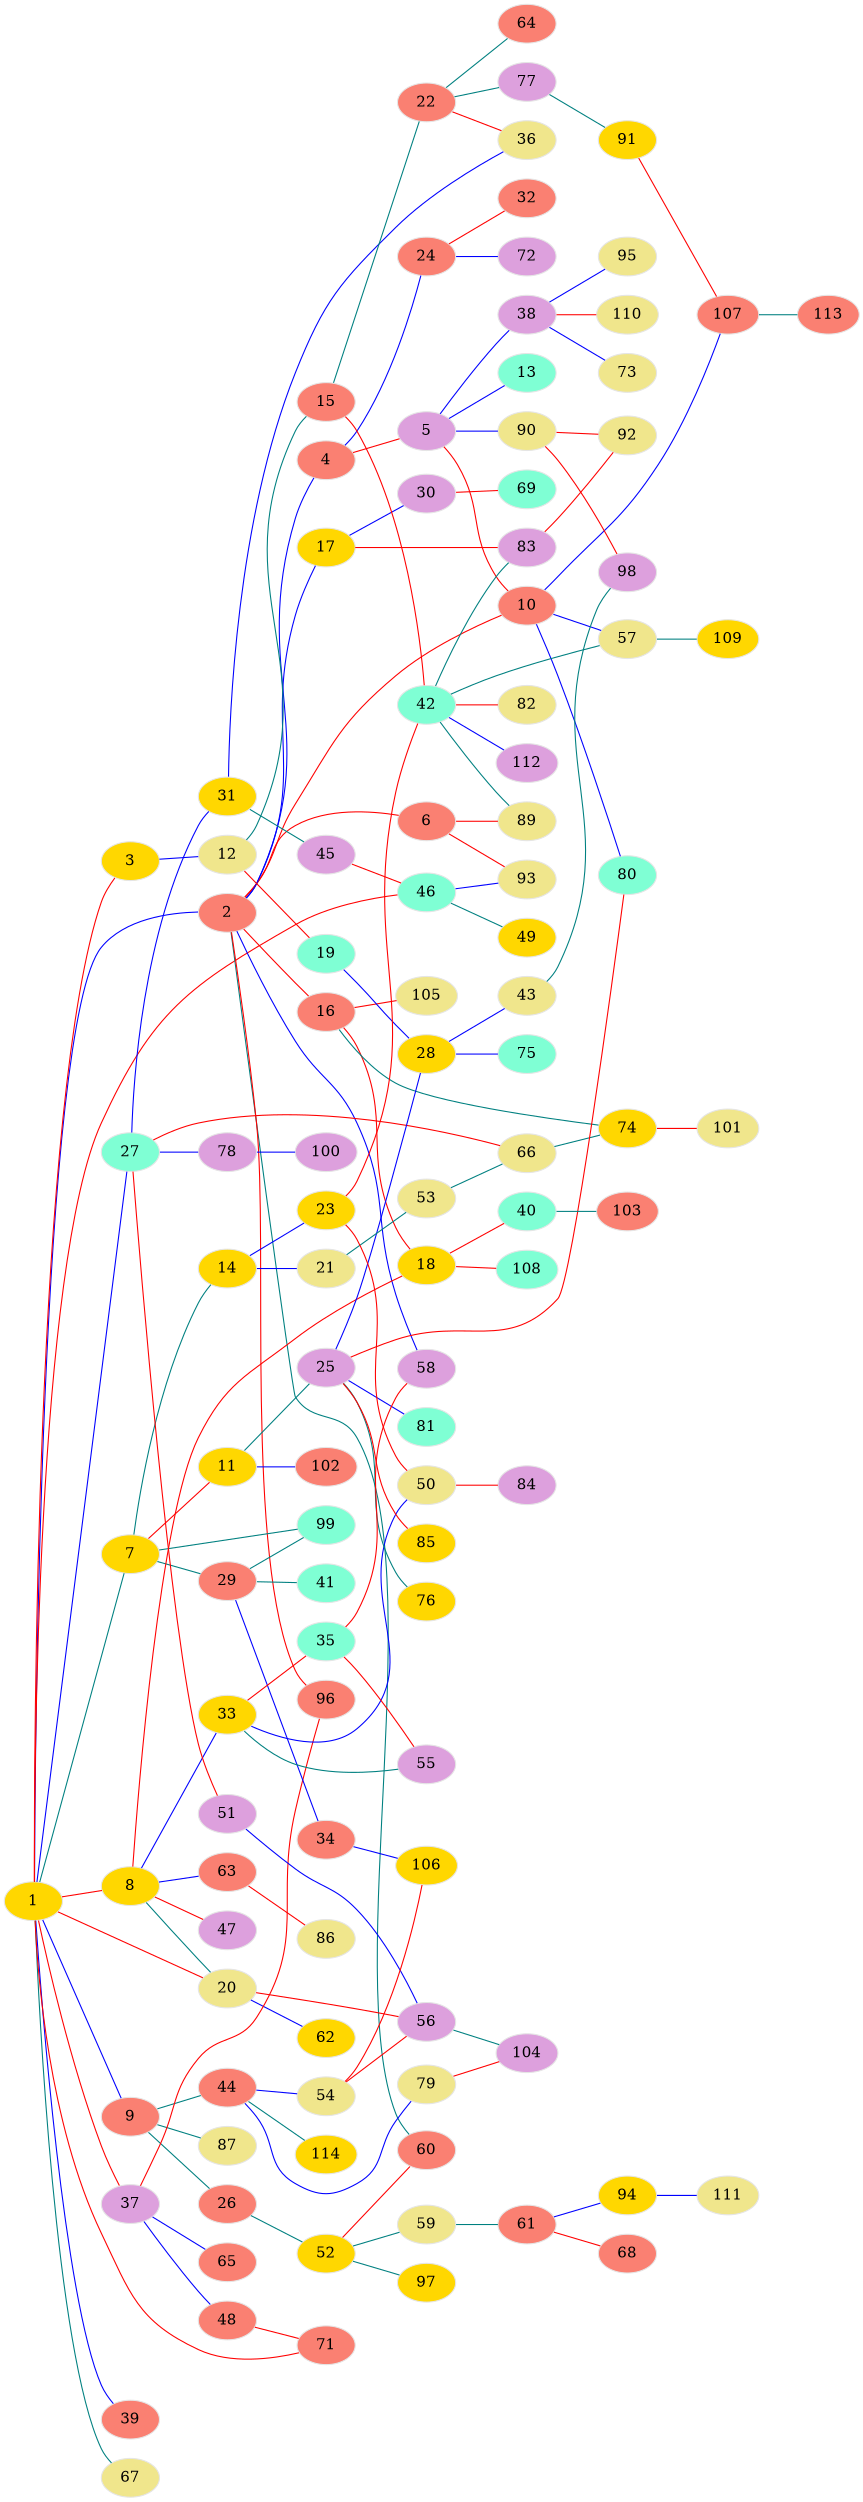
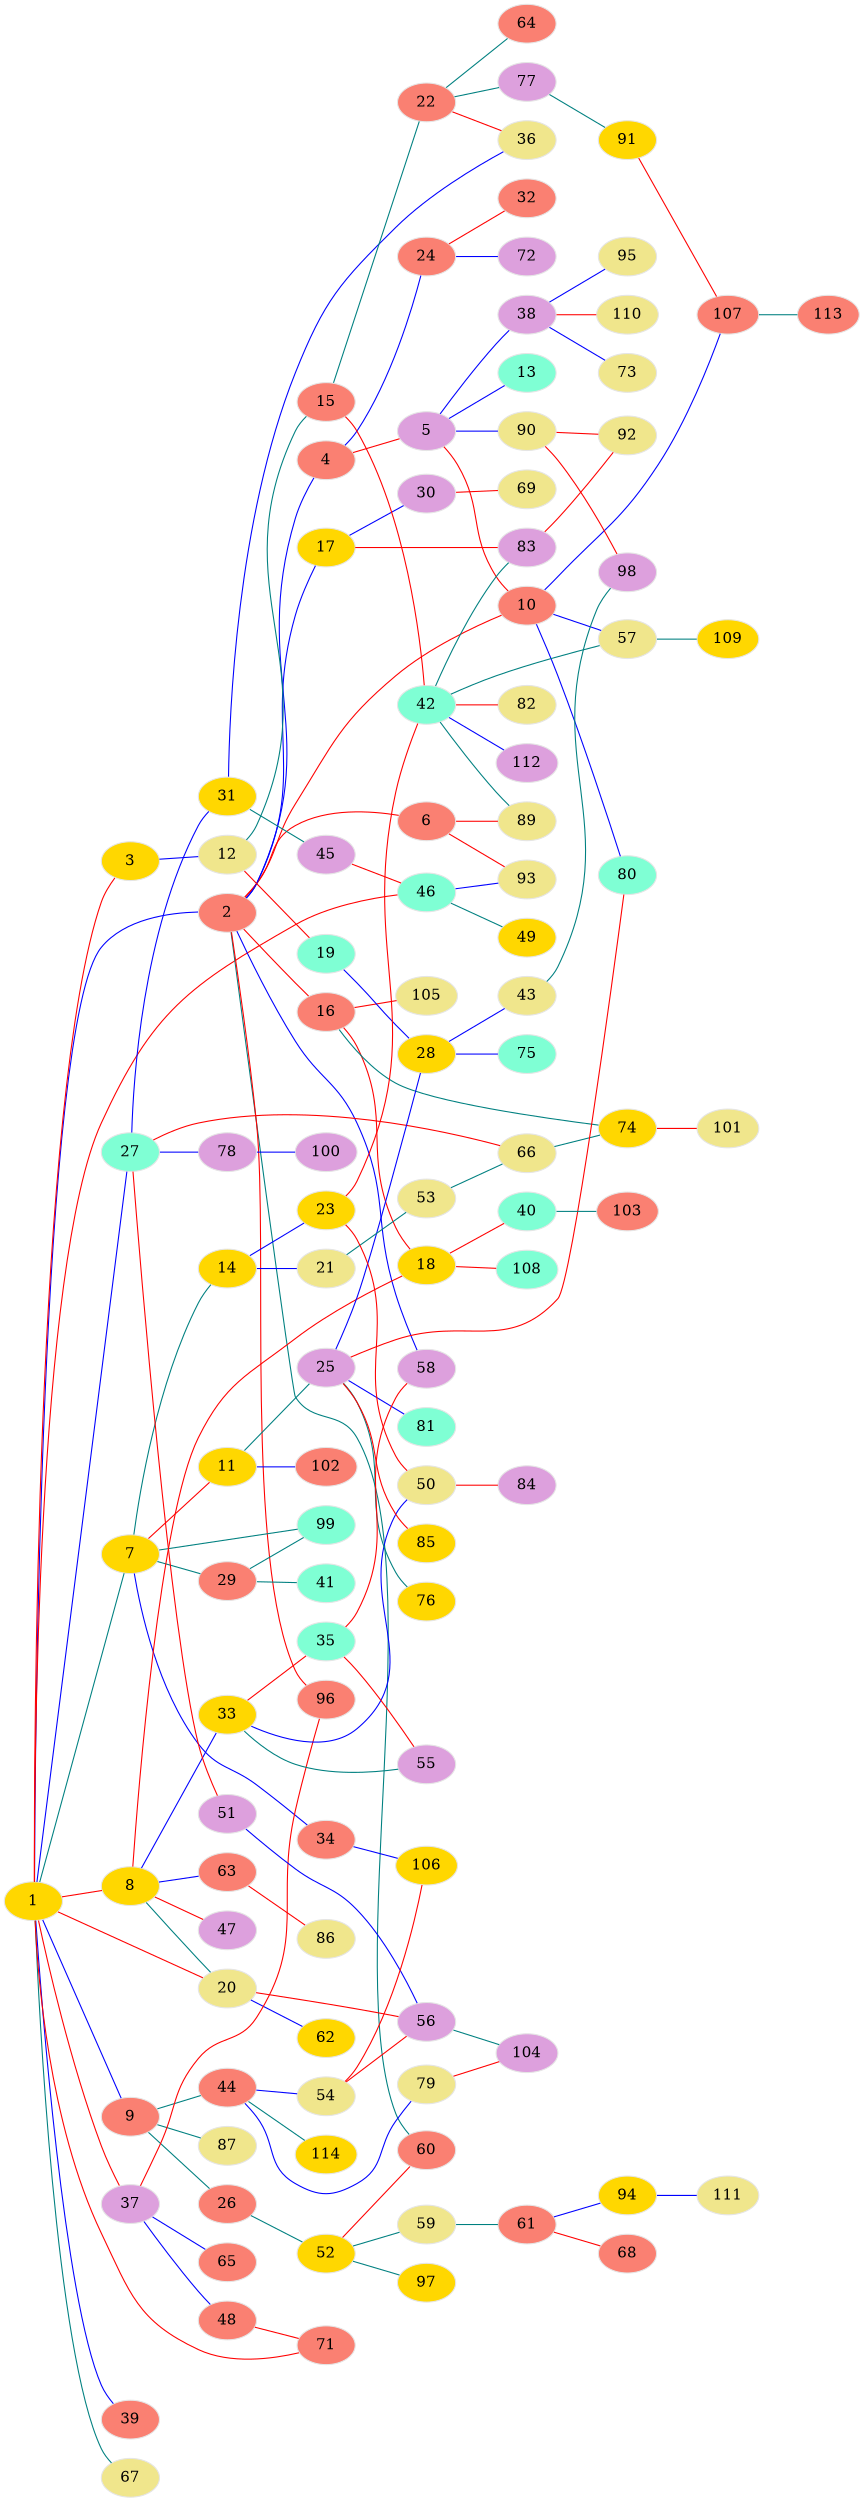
(527, 489) -> (527, 489)
(277, 1711) -> (185, 1724)
